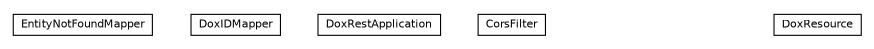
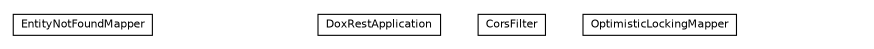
(235, 24) -> none
none -> (659, 24)
(817, 24) -> none
